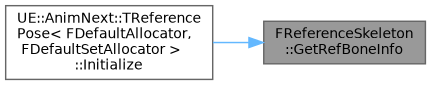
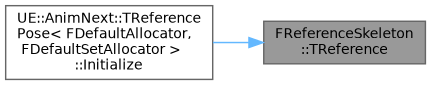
(345, 43) -> (345, 43)
